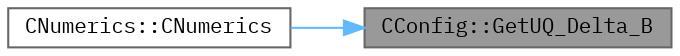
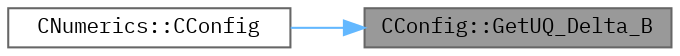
(149, 28) -> (149, 28)
